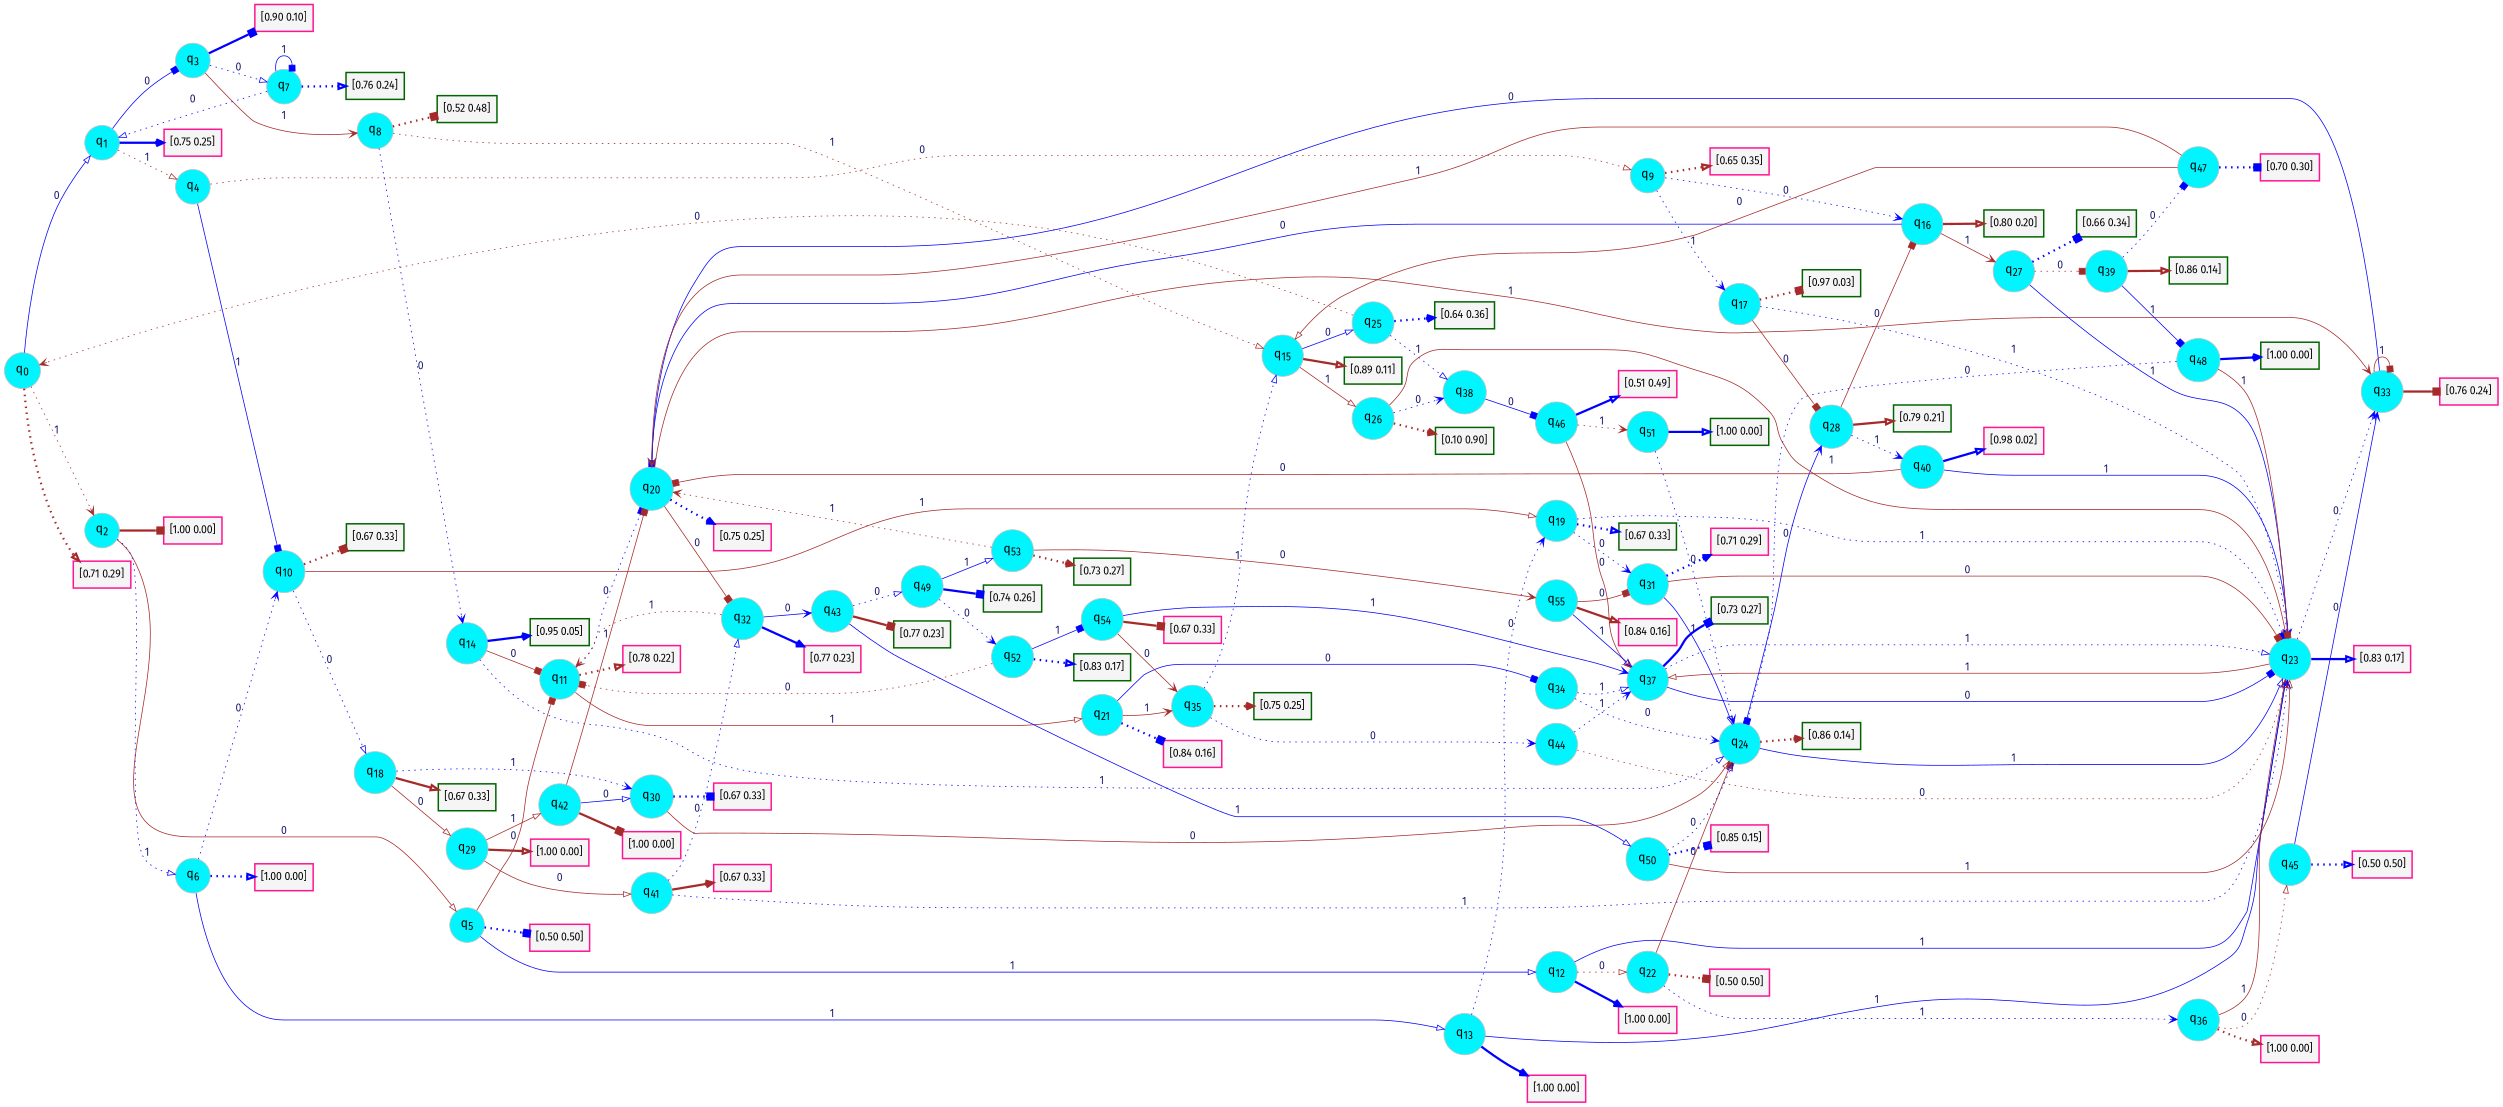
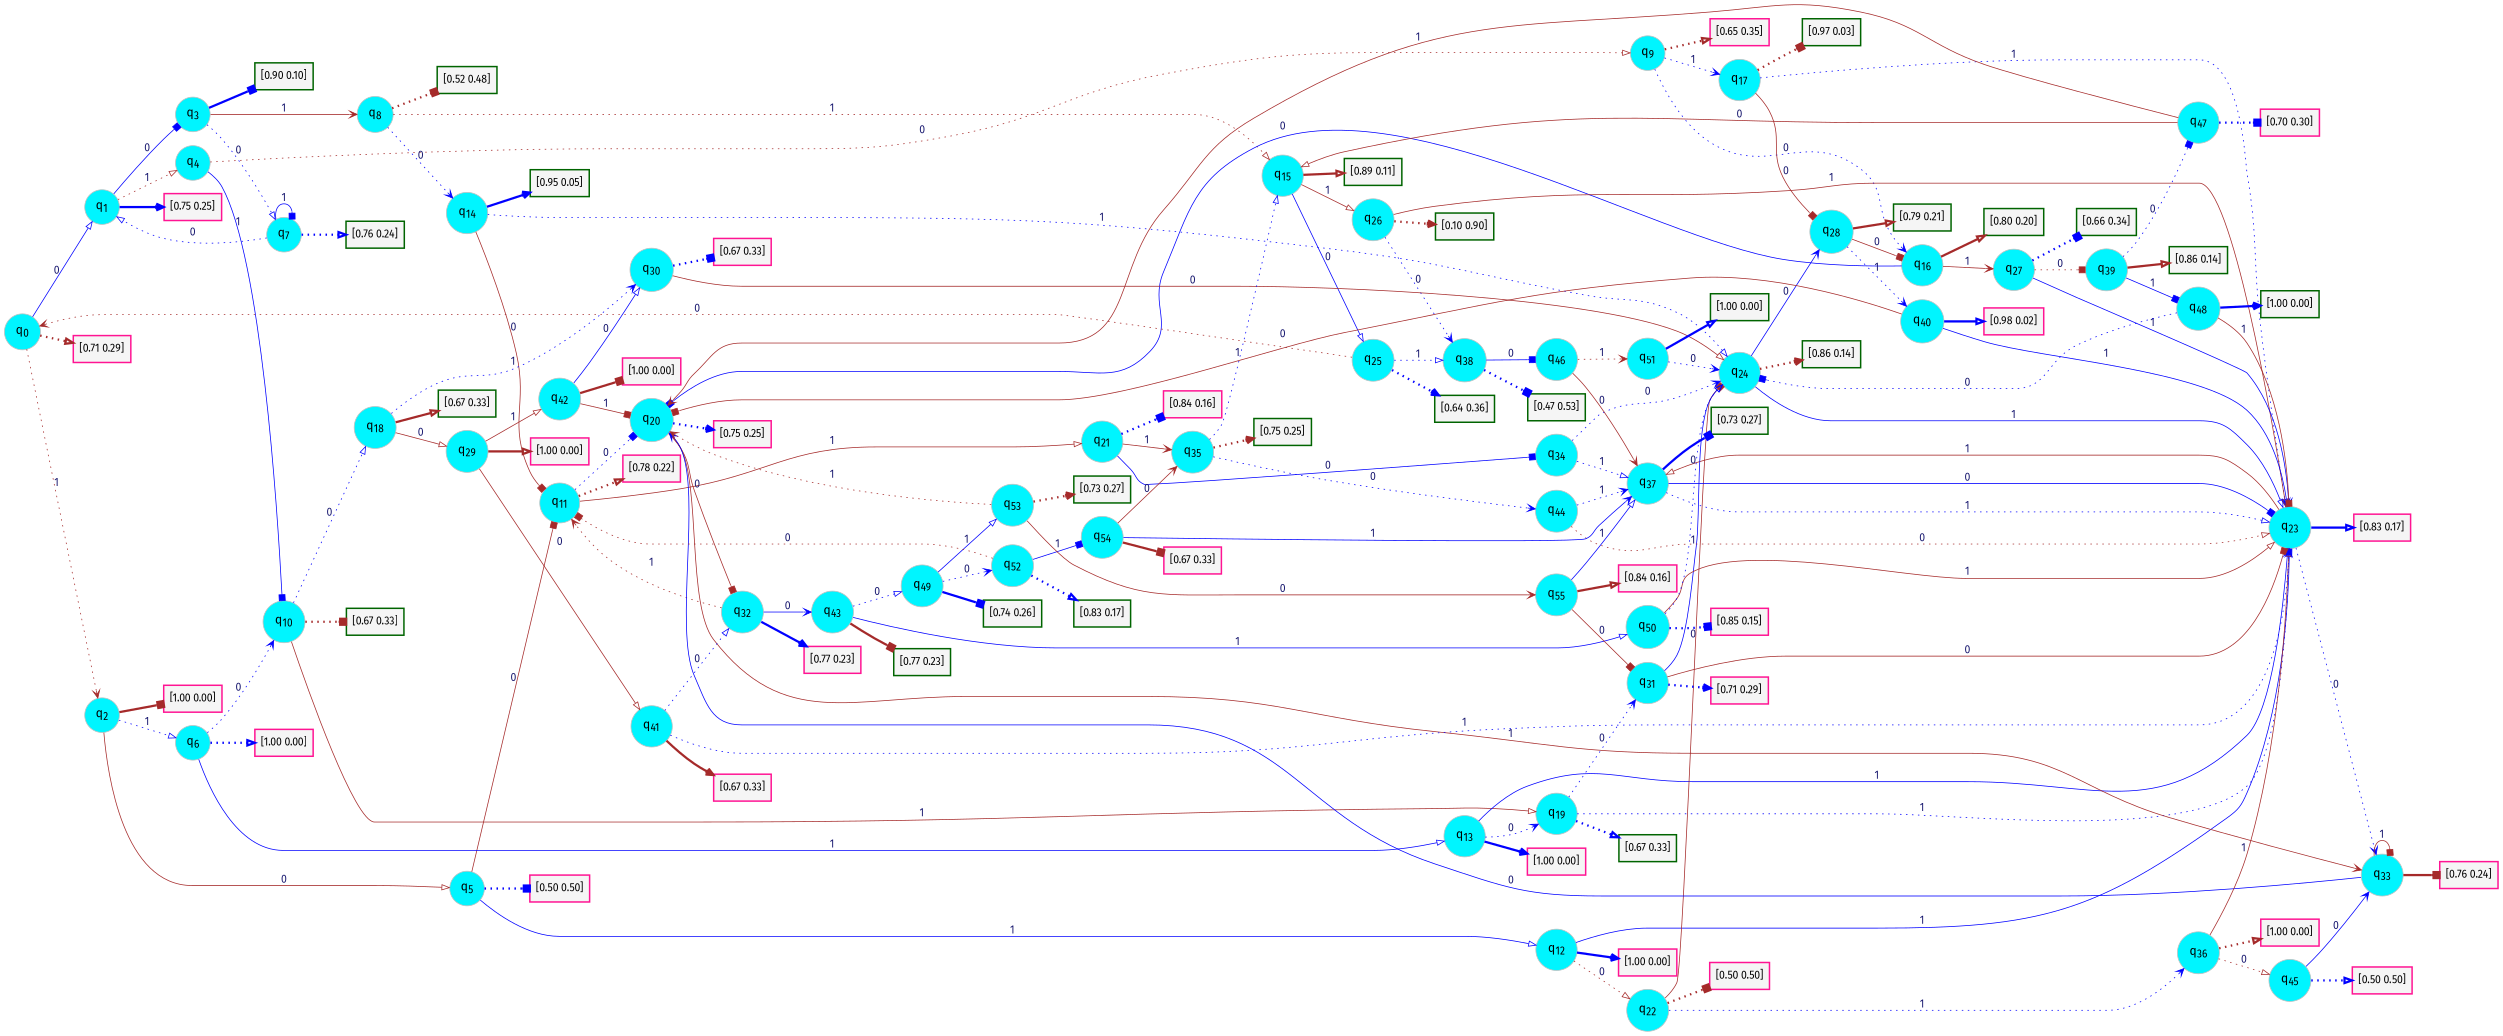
(284, 18) -> (284, 76)
(1648, 384) -> none
none -> (1557, 407)
